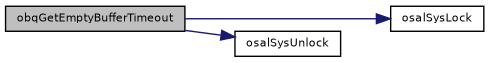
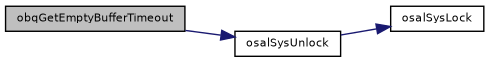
(281, 19) -> (359, 32)
